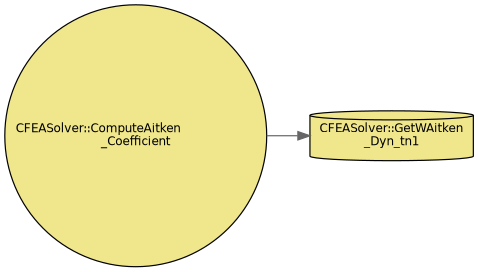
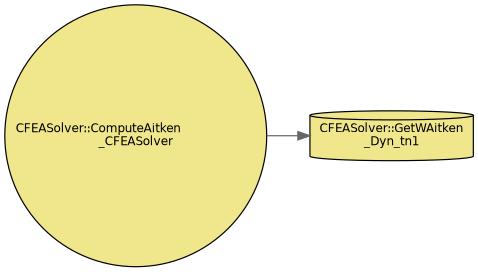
(136, 136) -> (136, 136)
